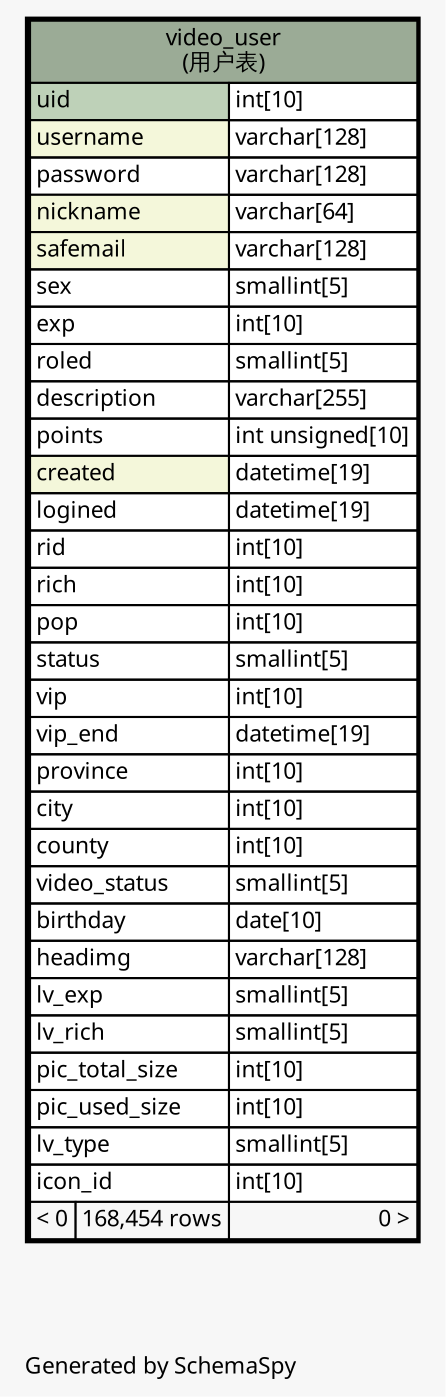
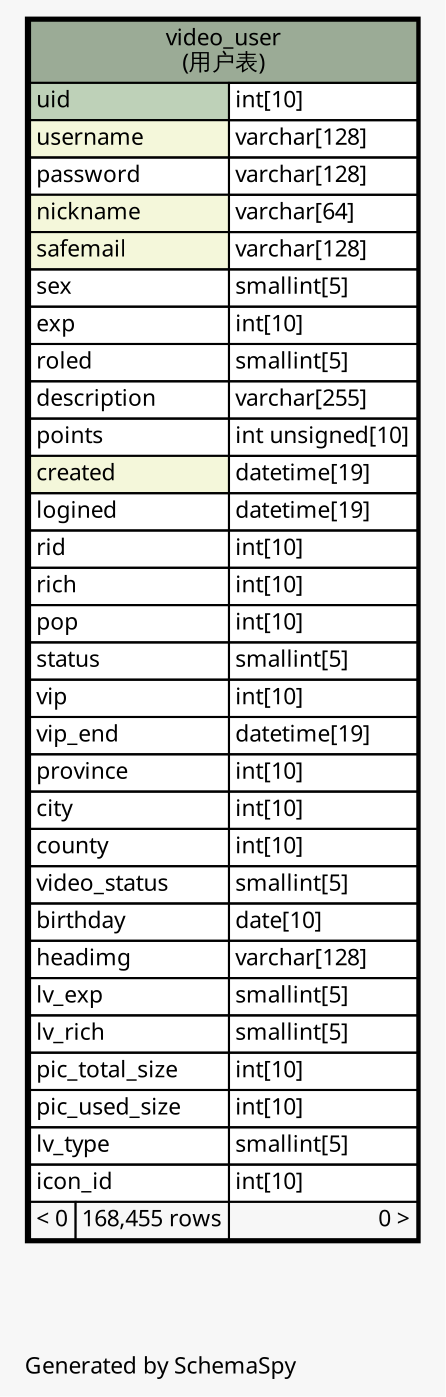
(152, 1220) -> (152, 1220)
